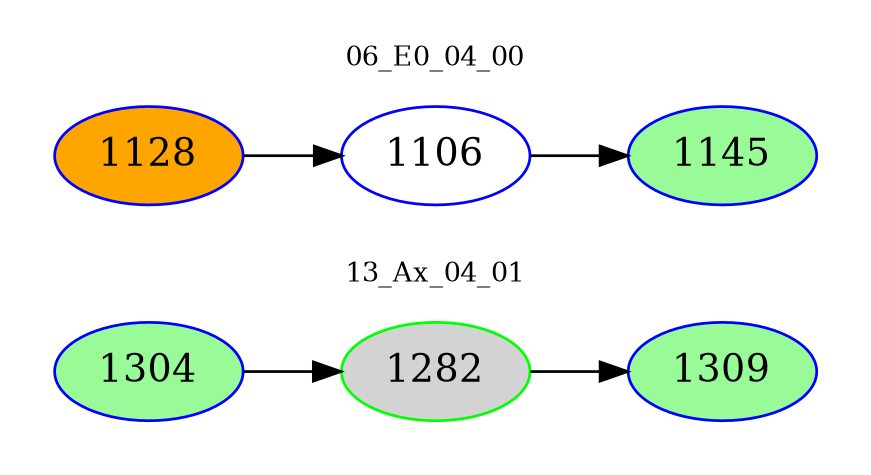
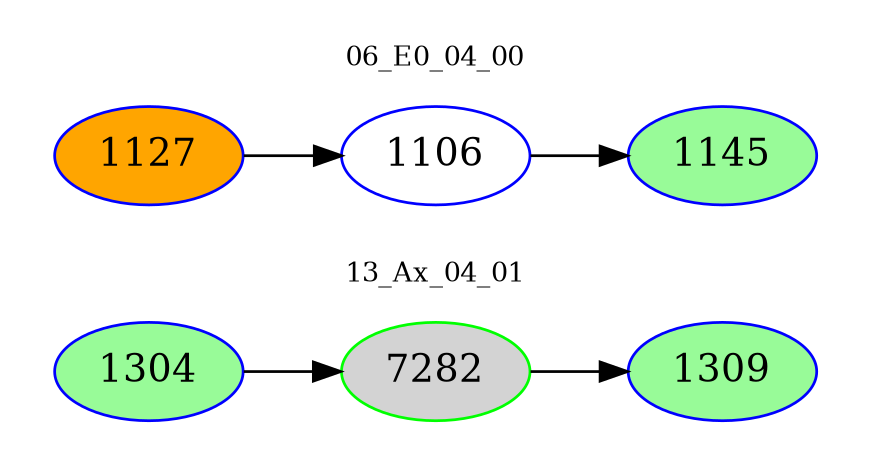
(149, 156) -> (149, 156)
(436, 372) -> (436, 372)
